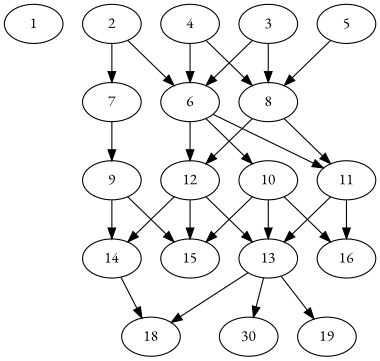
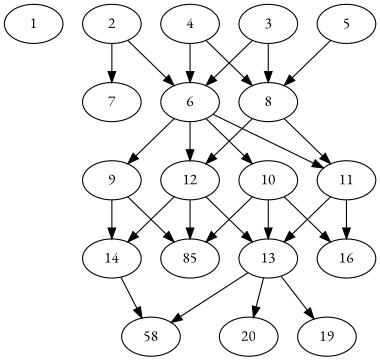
(112, 136) -> (155, 137)
(190, 258) -> (190, 258)
(151, 337) -> (151, 337)
(249, 337) -> (249, 337)
